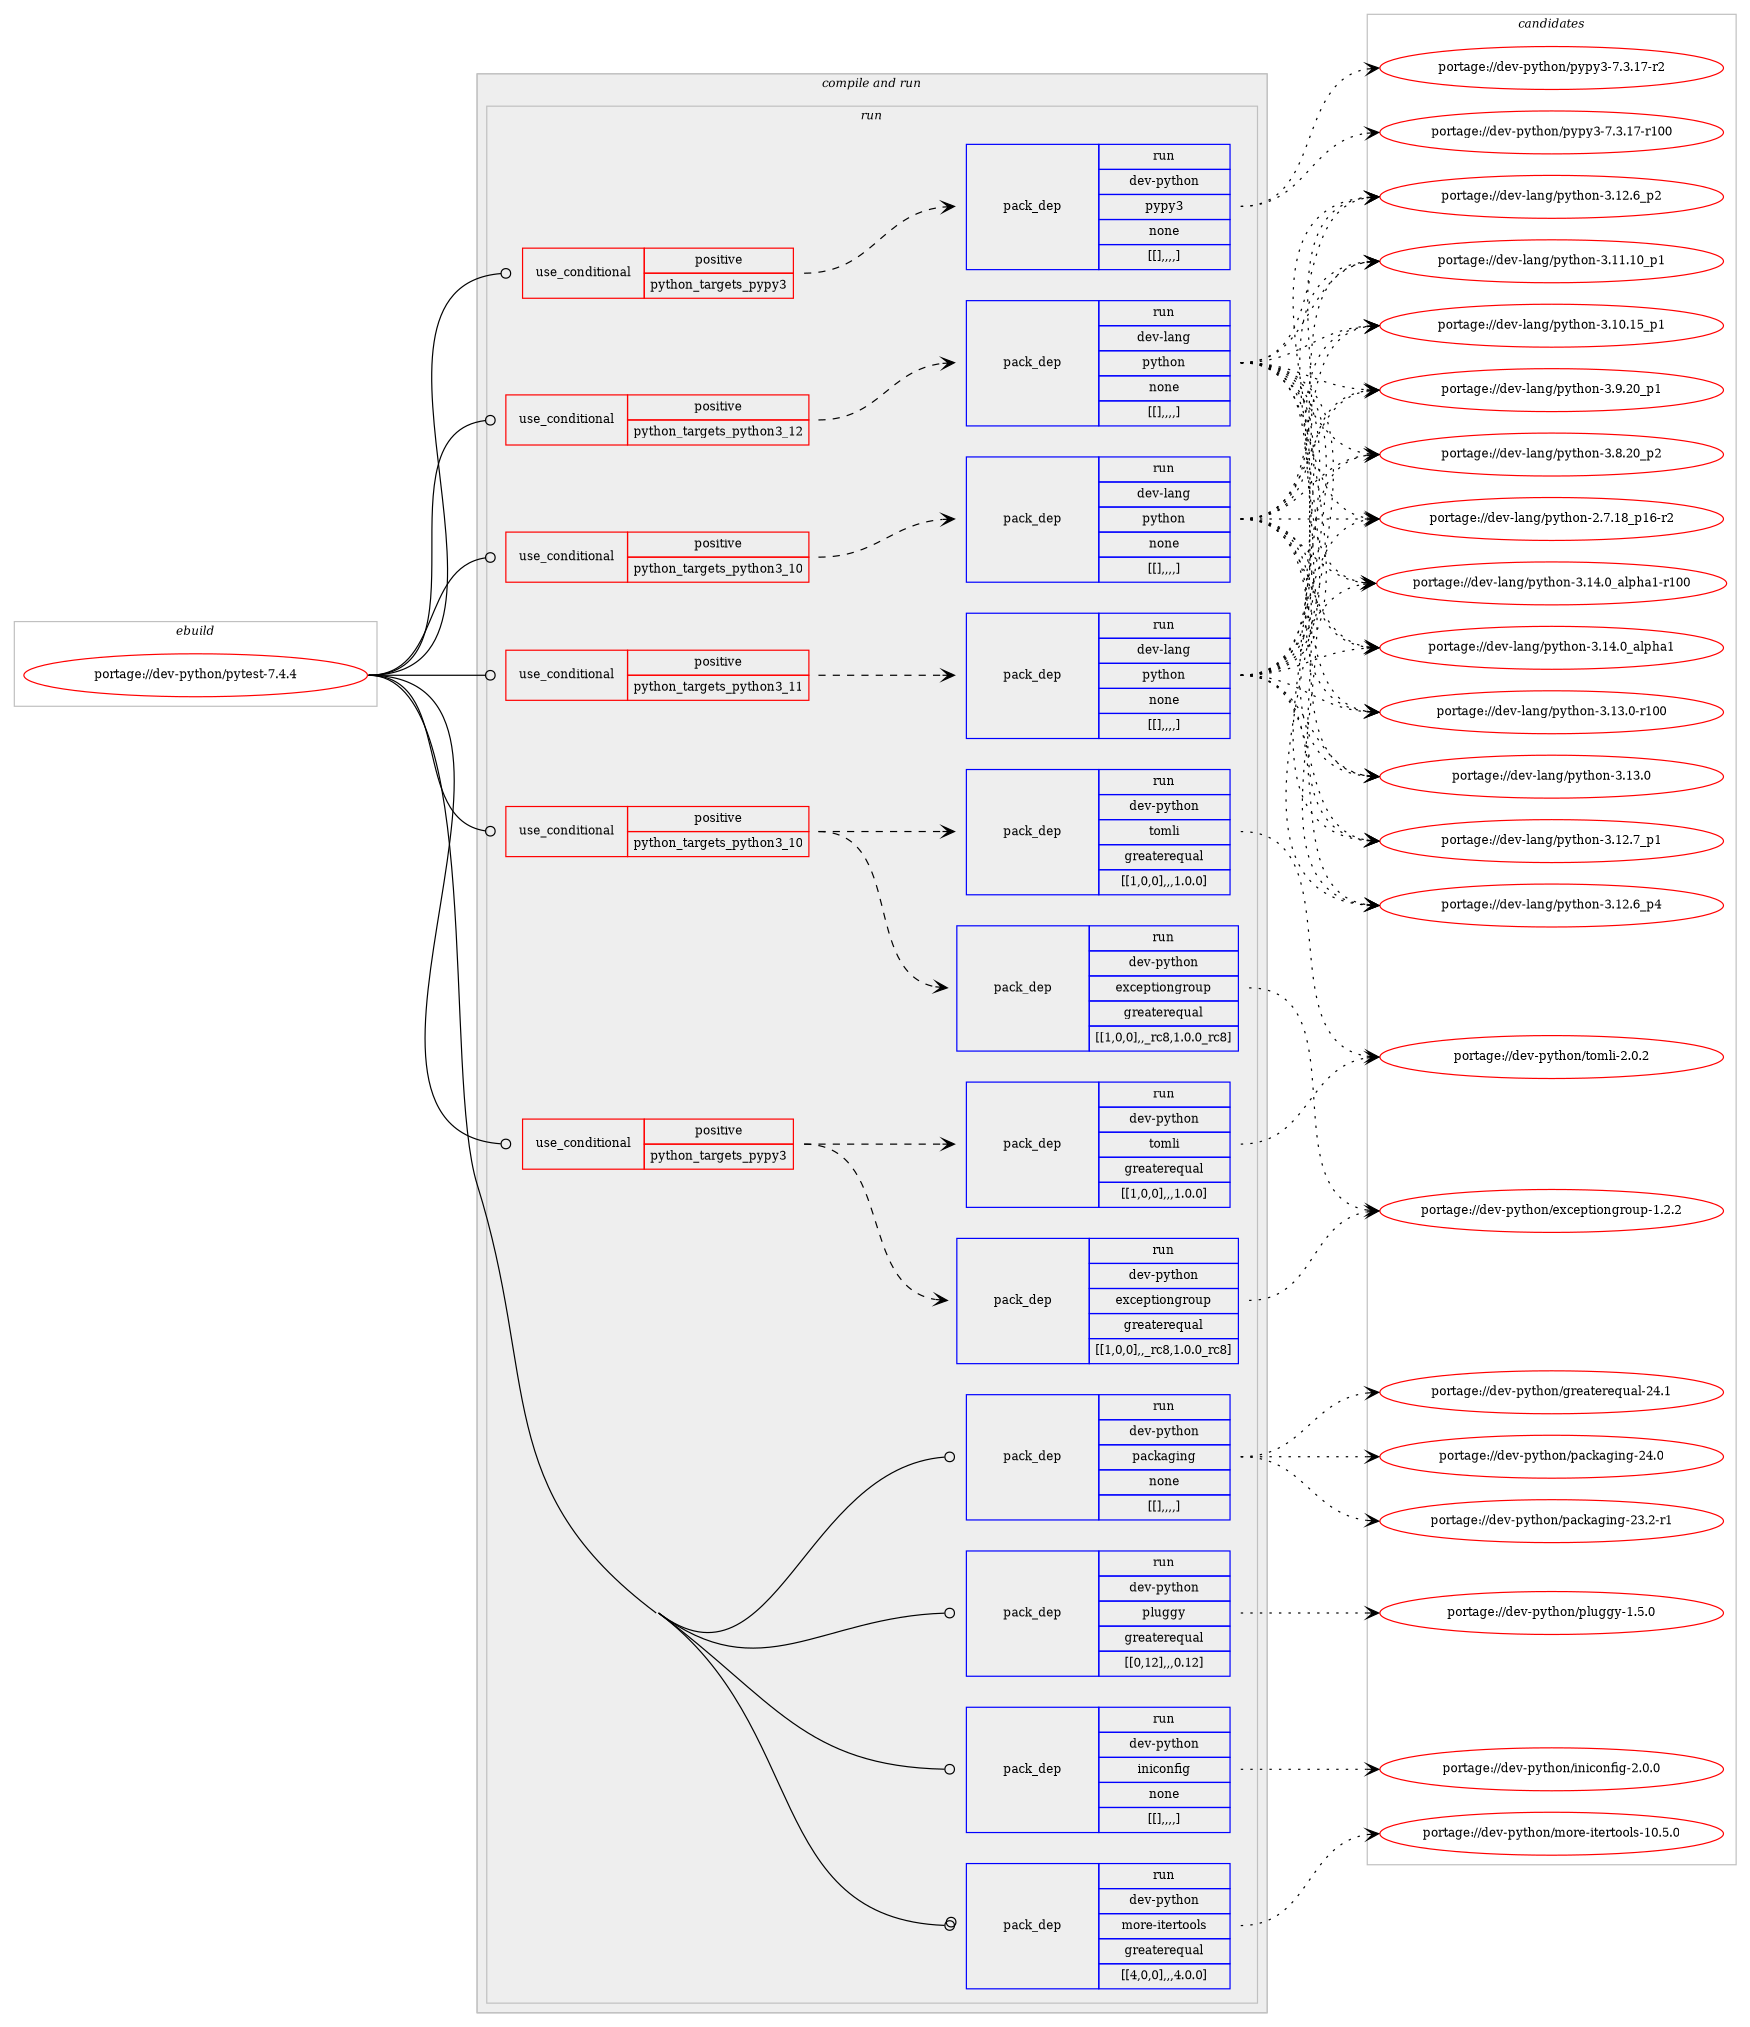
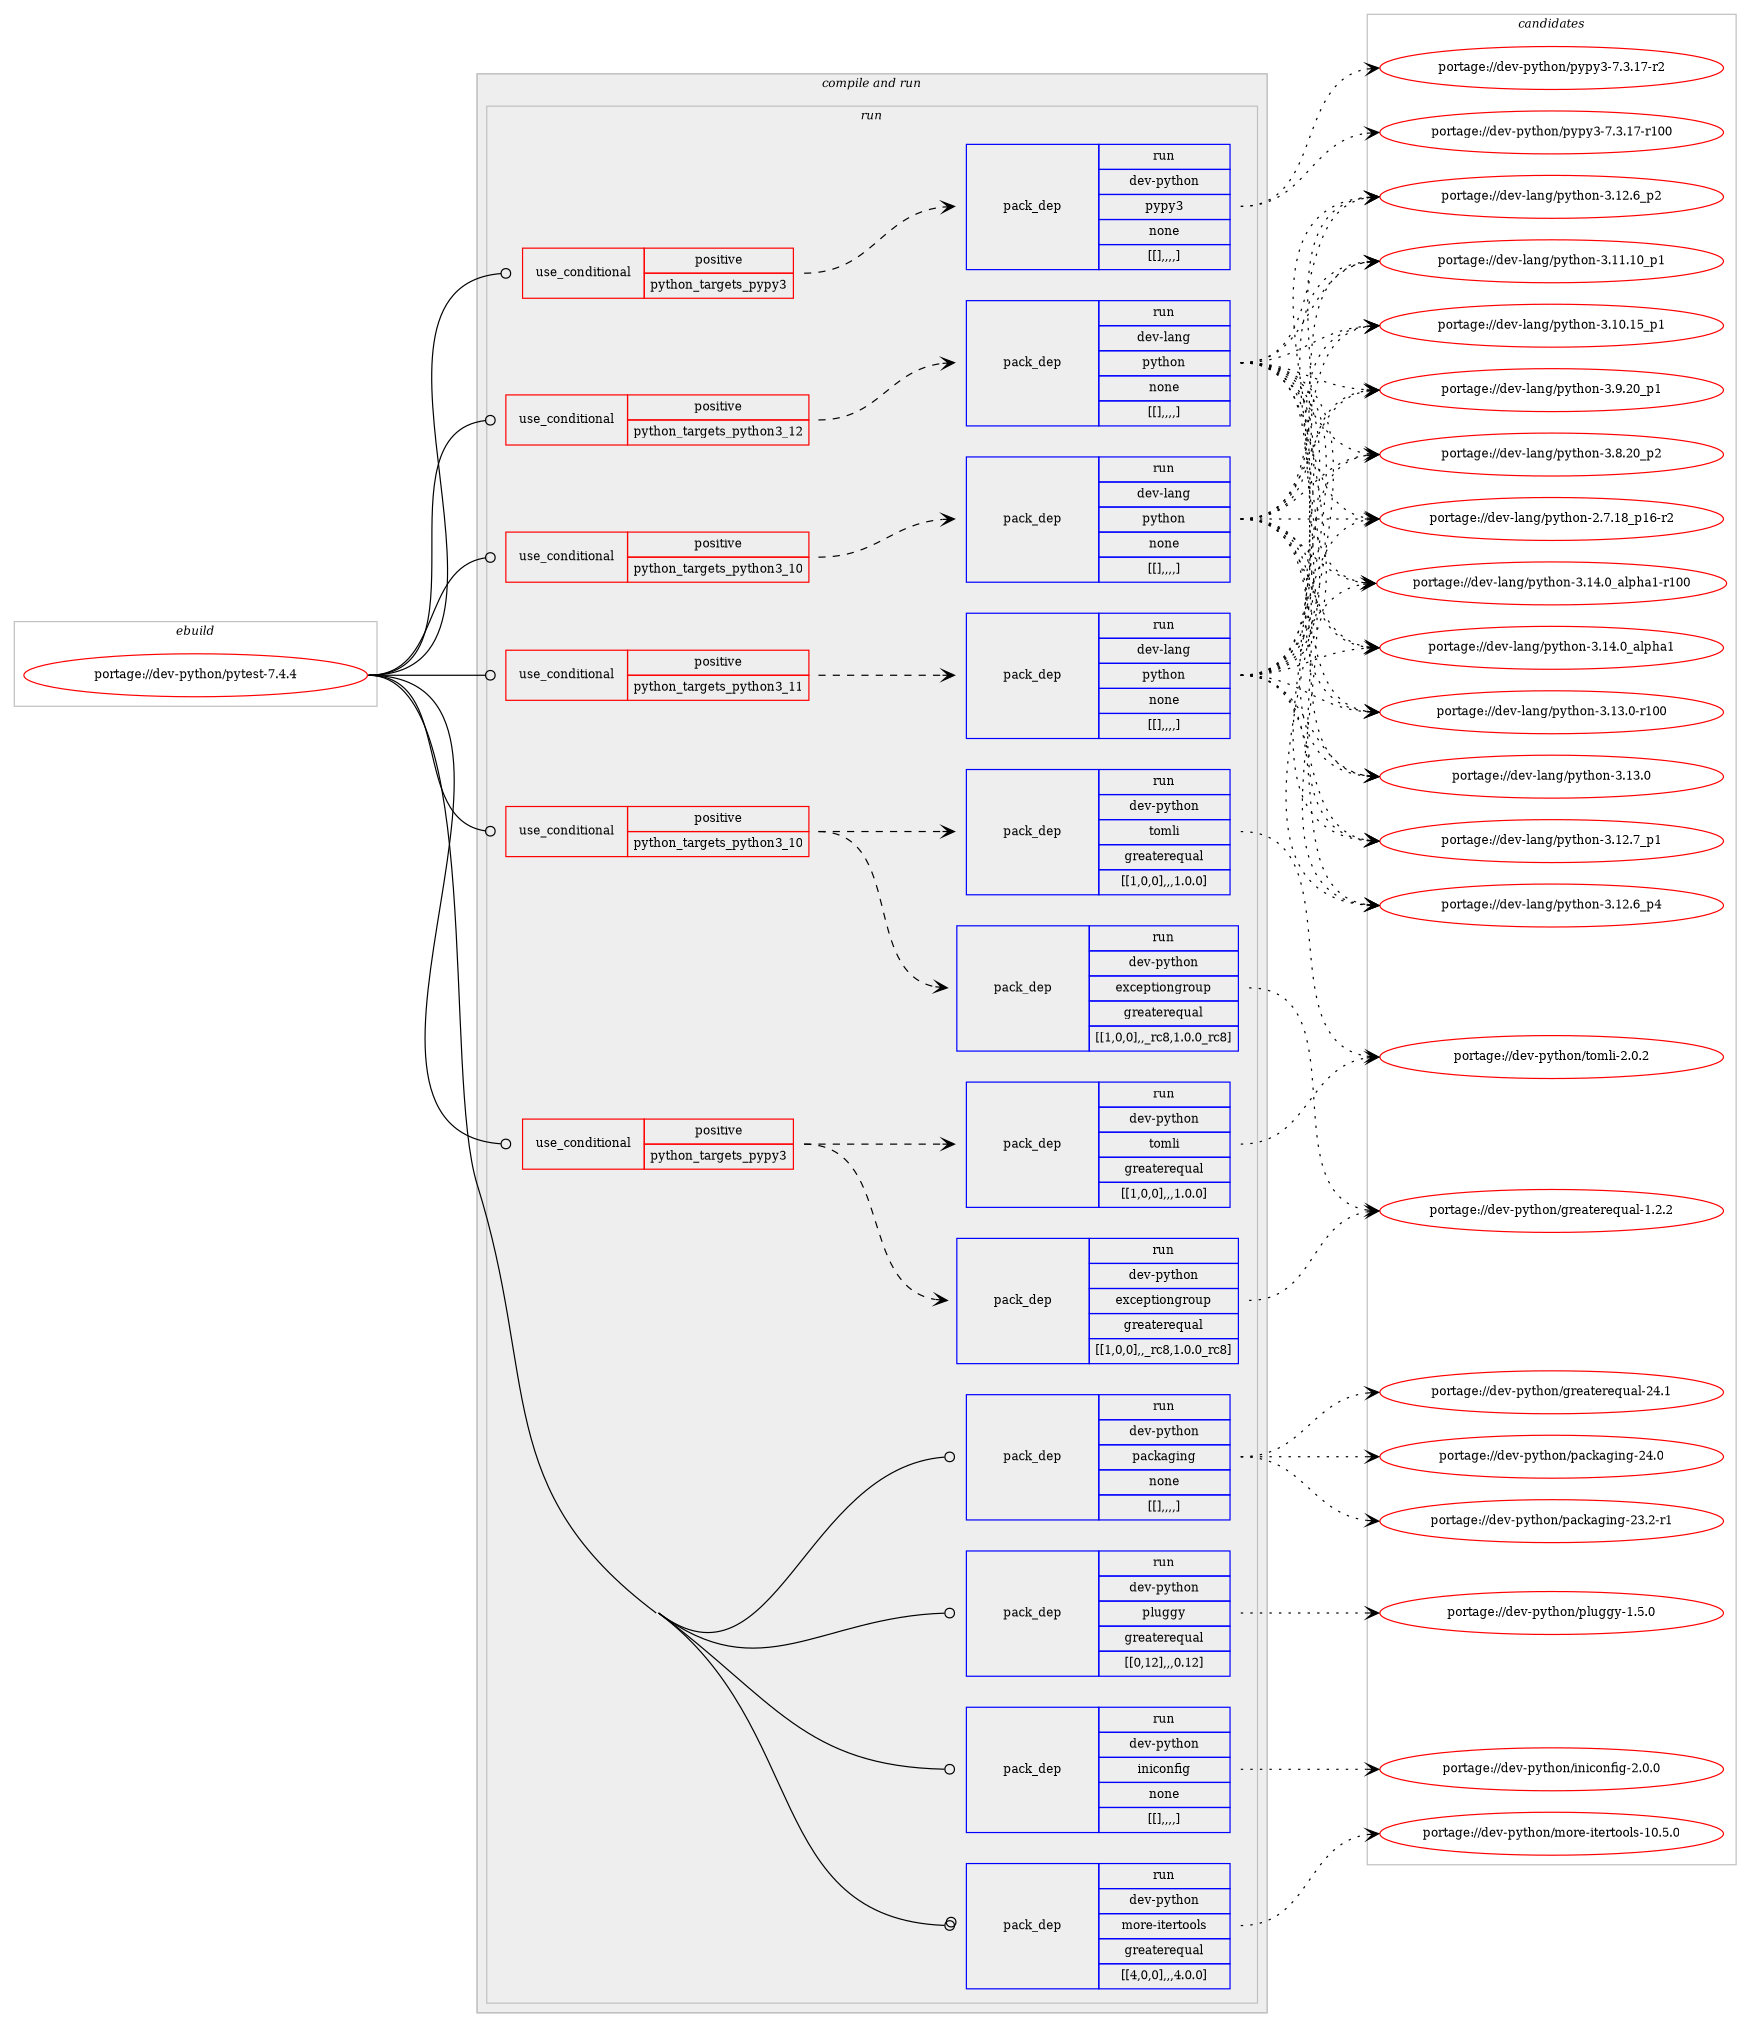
(1552, 1211) -> (1552, 1211)
